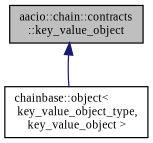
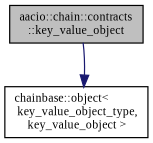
(68, 71) -> (84, 59)
